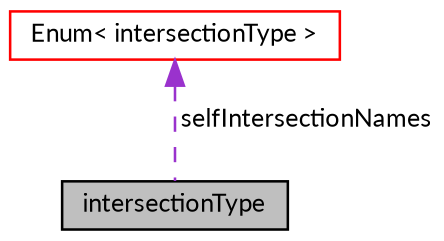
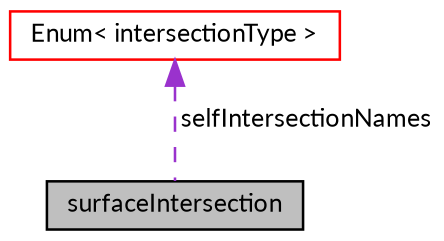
(175, 205) -> (175, 205)
